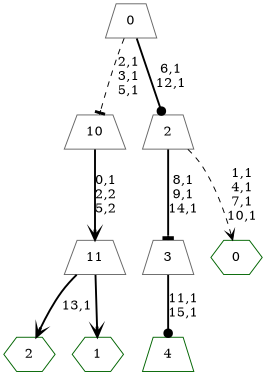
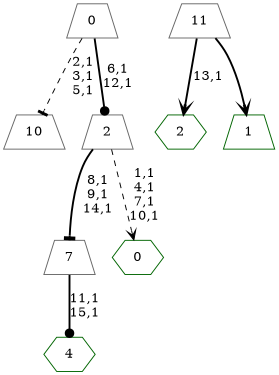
(95, 190) -> none
(168, 257) -> (70, 257)
(98, 354) -> (249, 132)
(168, 354) -> (70, 354)
